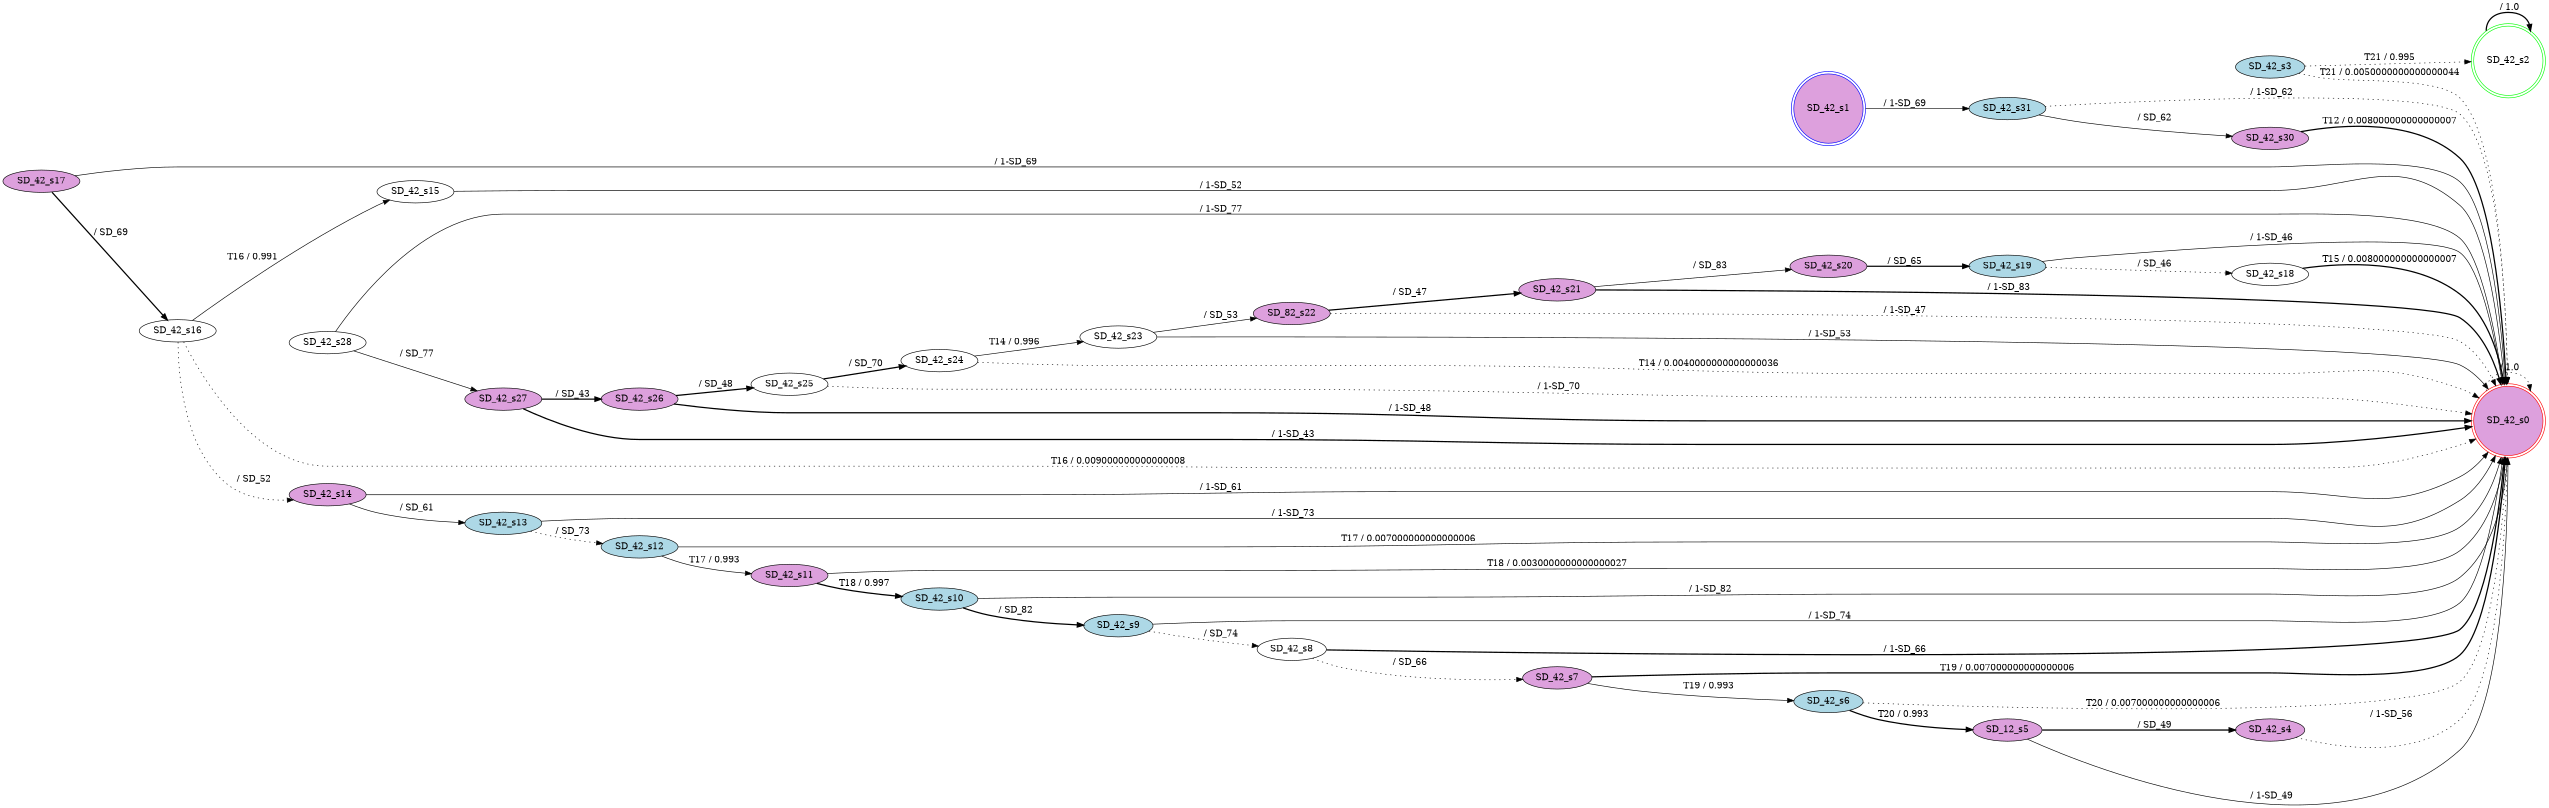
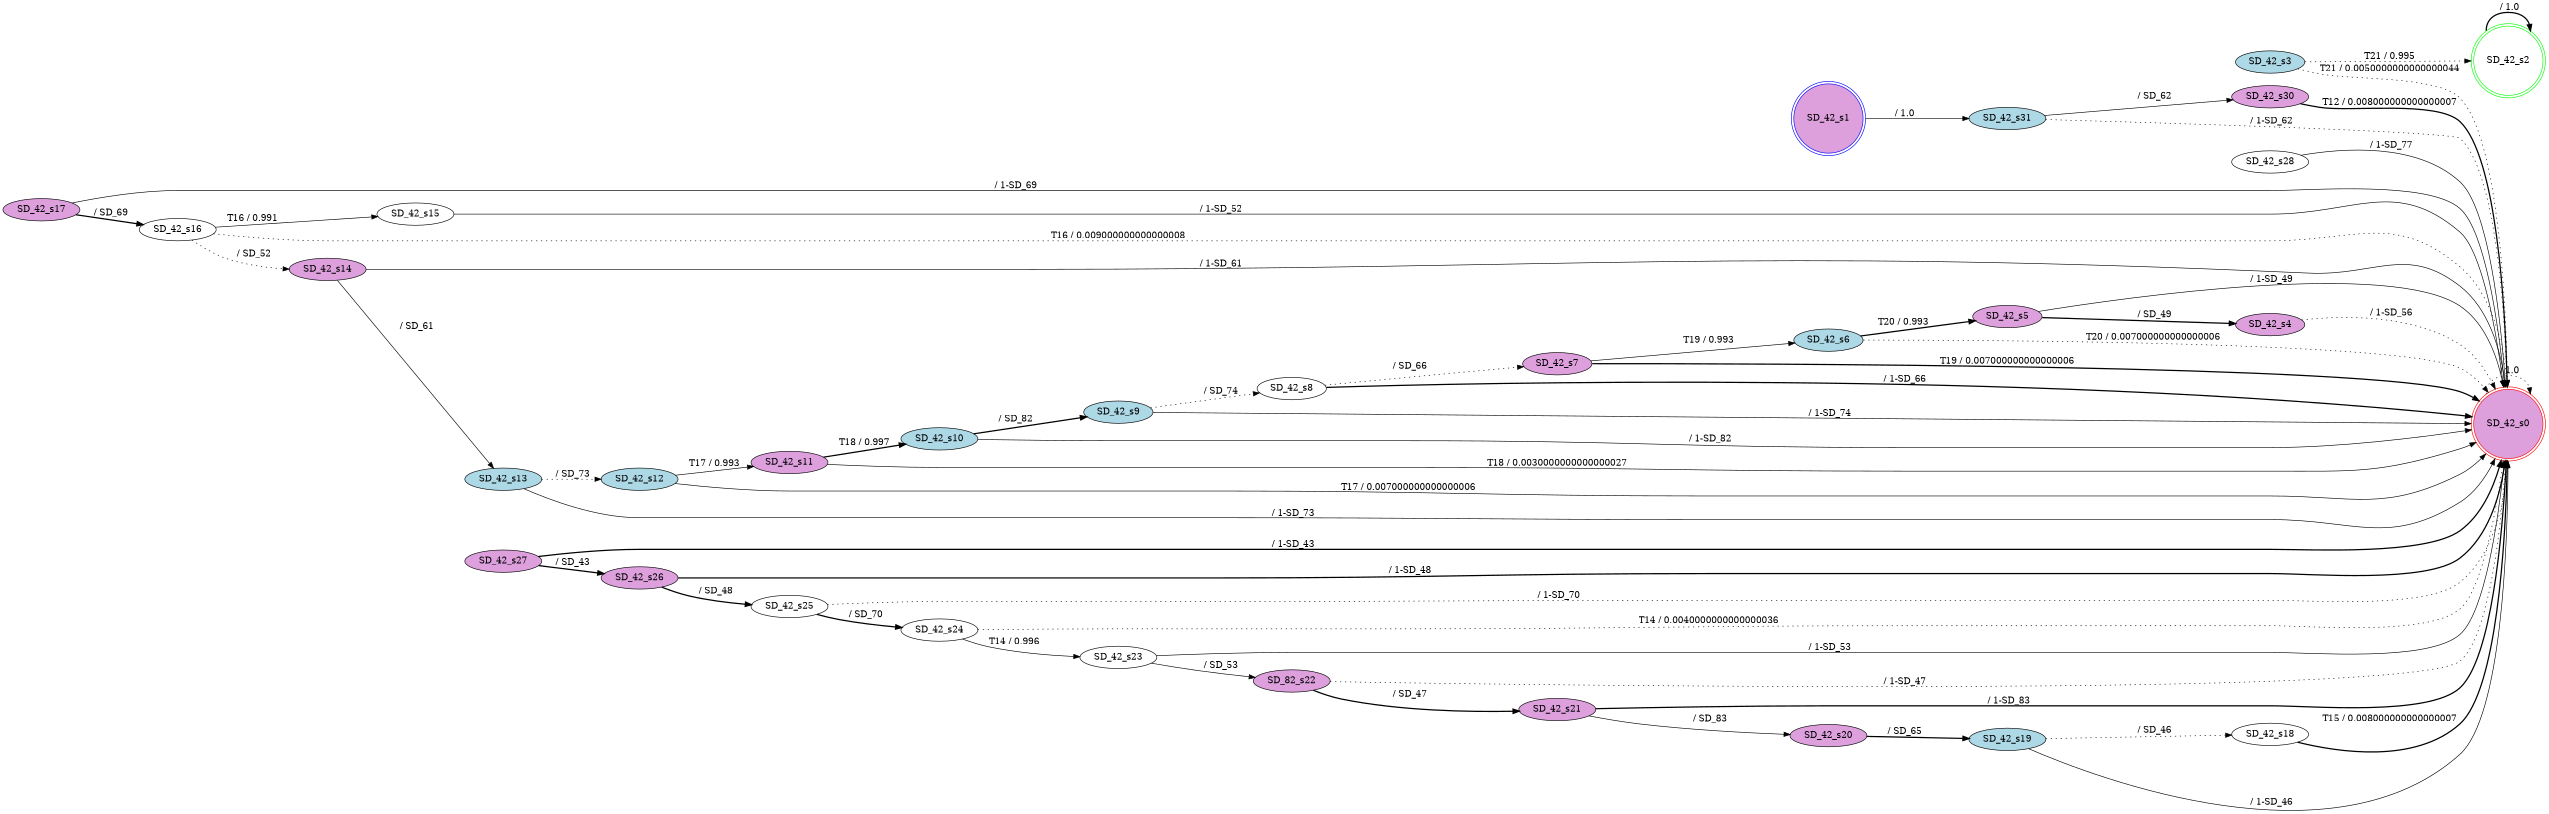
(1903, 104) -> (1903, 114)
(412, 370) -> none
(2007, 730) -> (2007, 317)
